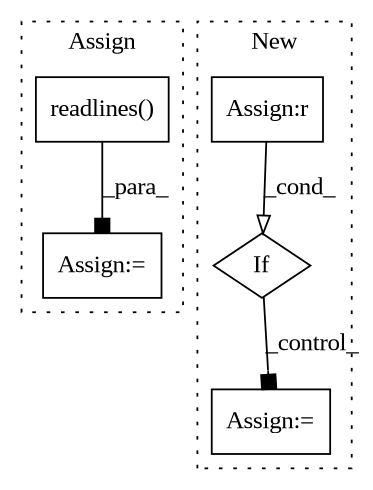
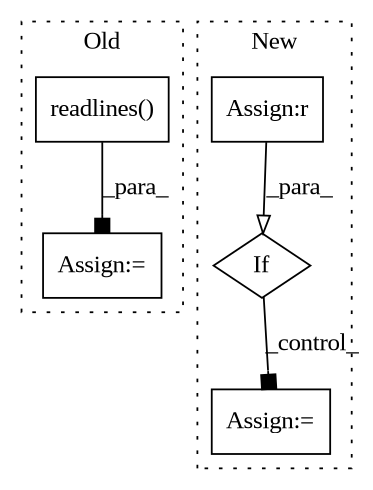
(102, 42) -> (102, 42)
(300, 188) -> (300, 188)
